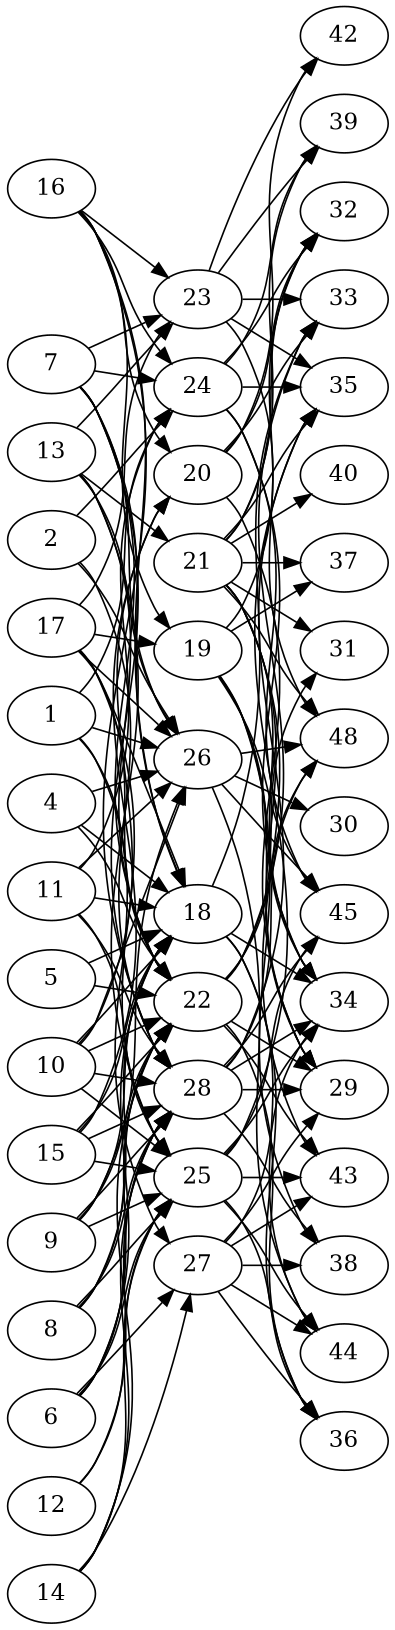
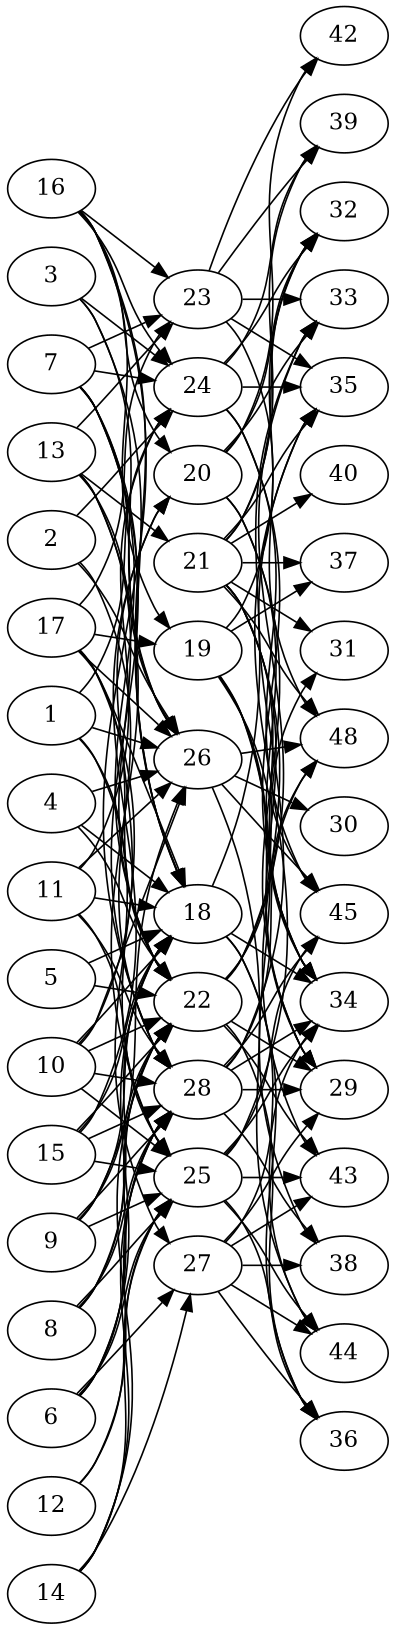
none -> (52, 276)
none -> (272, 730)
